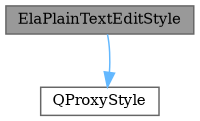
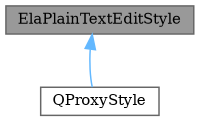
(110, 53) -> (90, 68)
